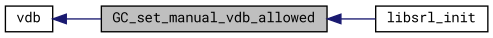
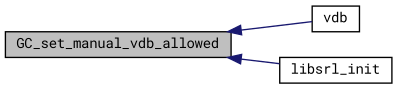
(84, 19) -> (277, 26)
